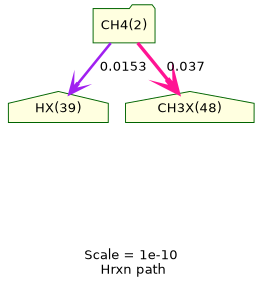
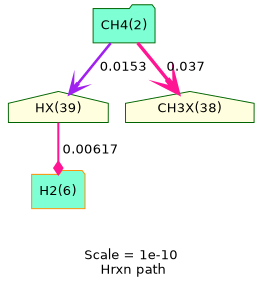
(124, 26) -> (124, 26)
(190, 109) -> (190, 109)
none -> (58, 192)
